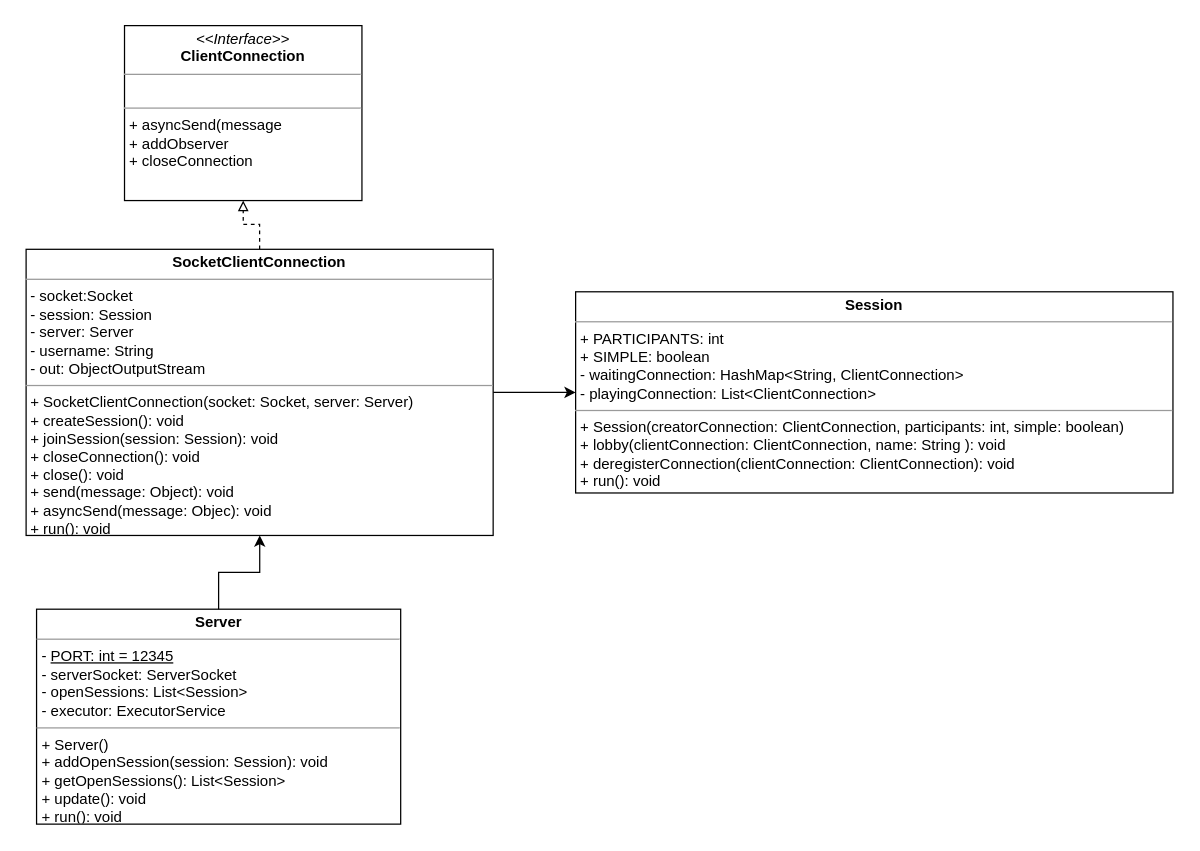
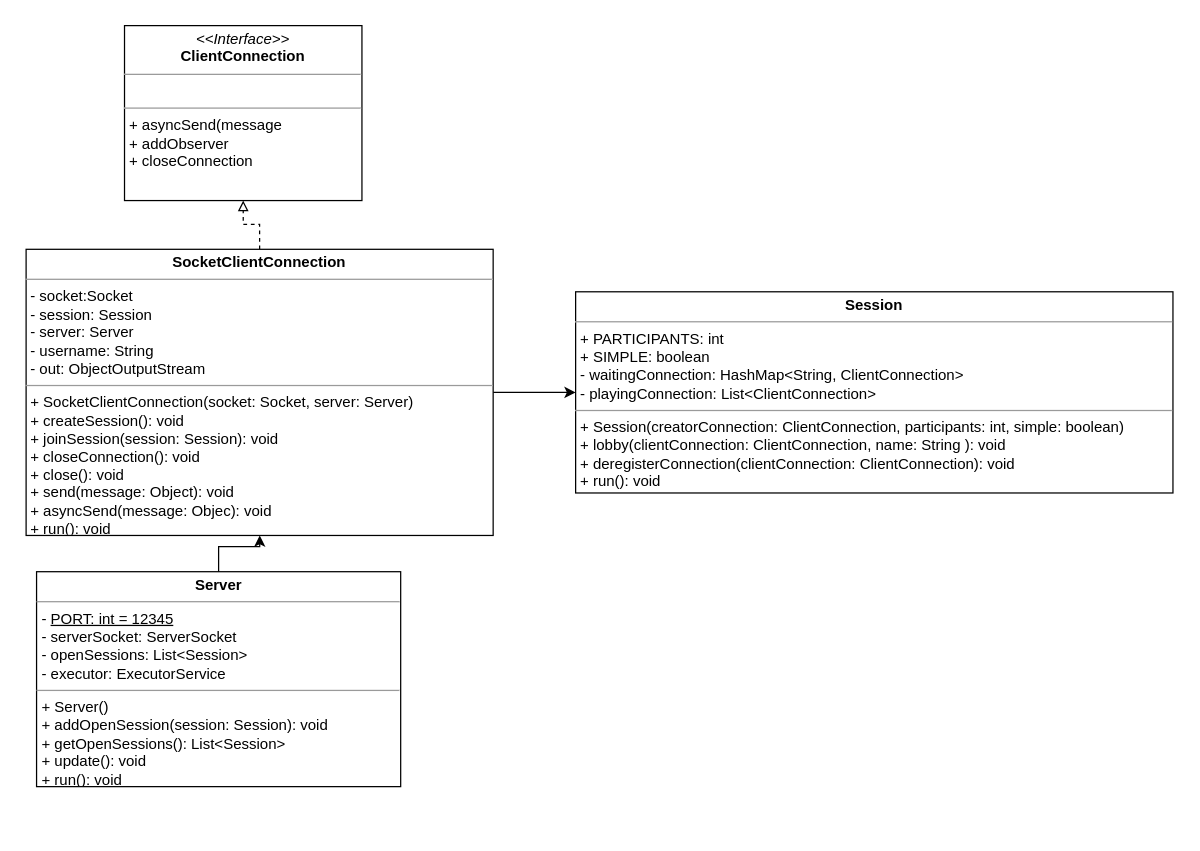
(219, 717) -> (219, 679)
